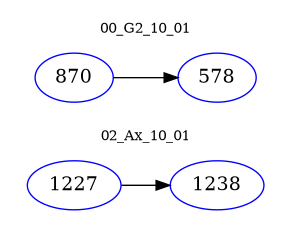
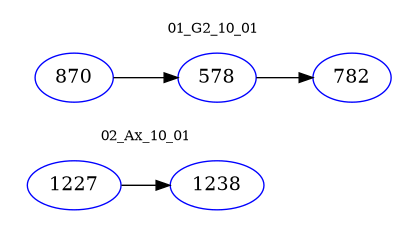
(146, 29) -> (213, 29)
none -> (352, 78)
